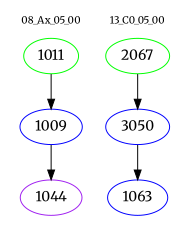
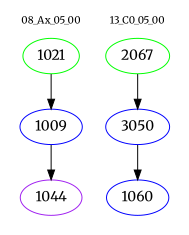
(51, 56) -> (51, 56)
(138, 198) -> (138, 198)
